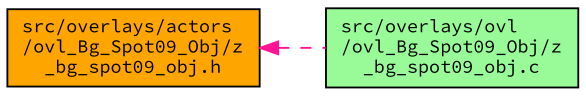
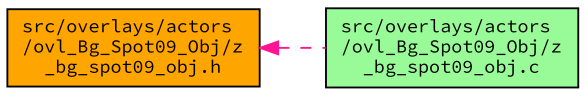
(452, 48) -> (452, 48)
